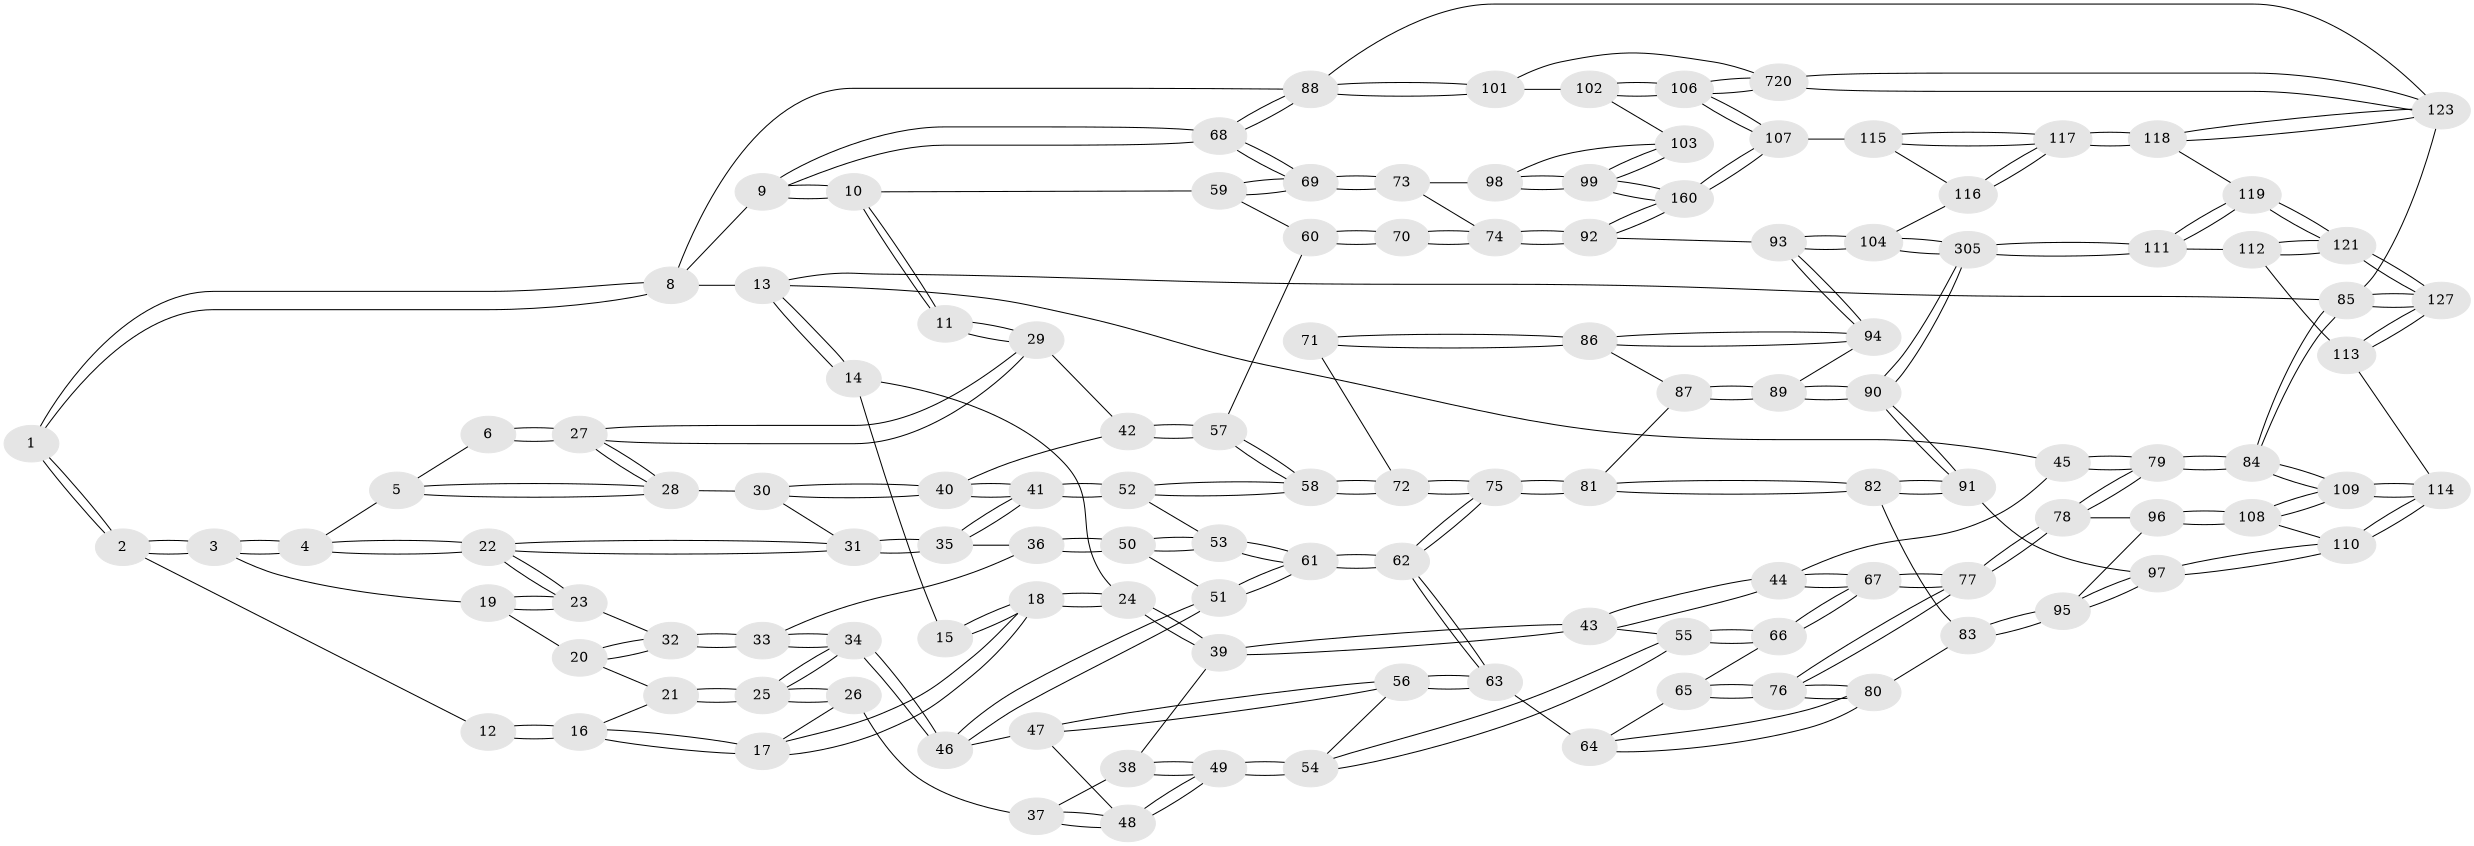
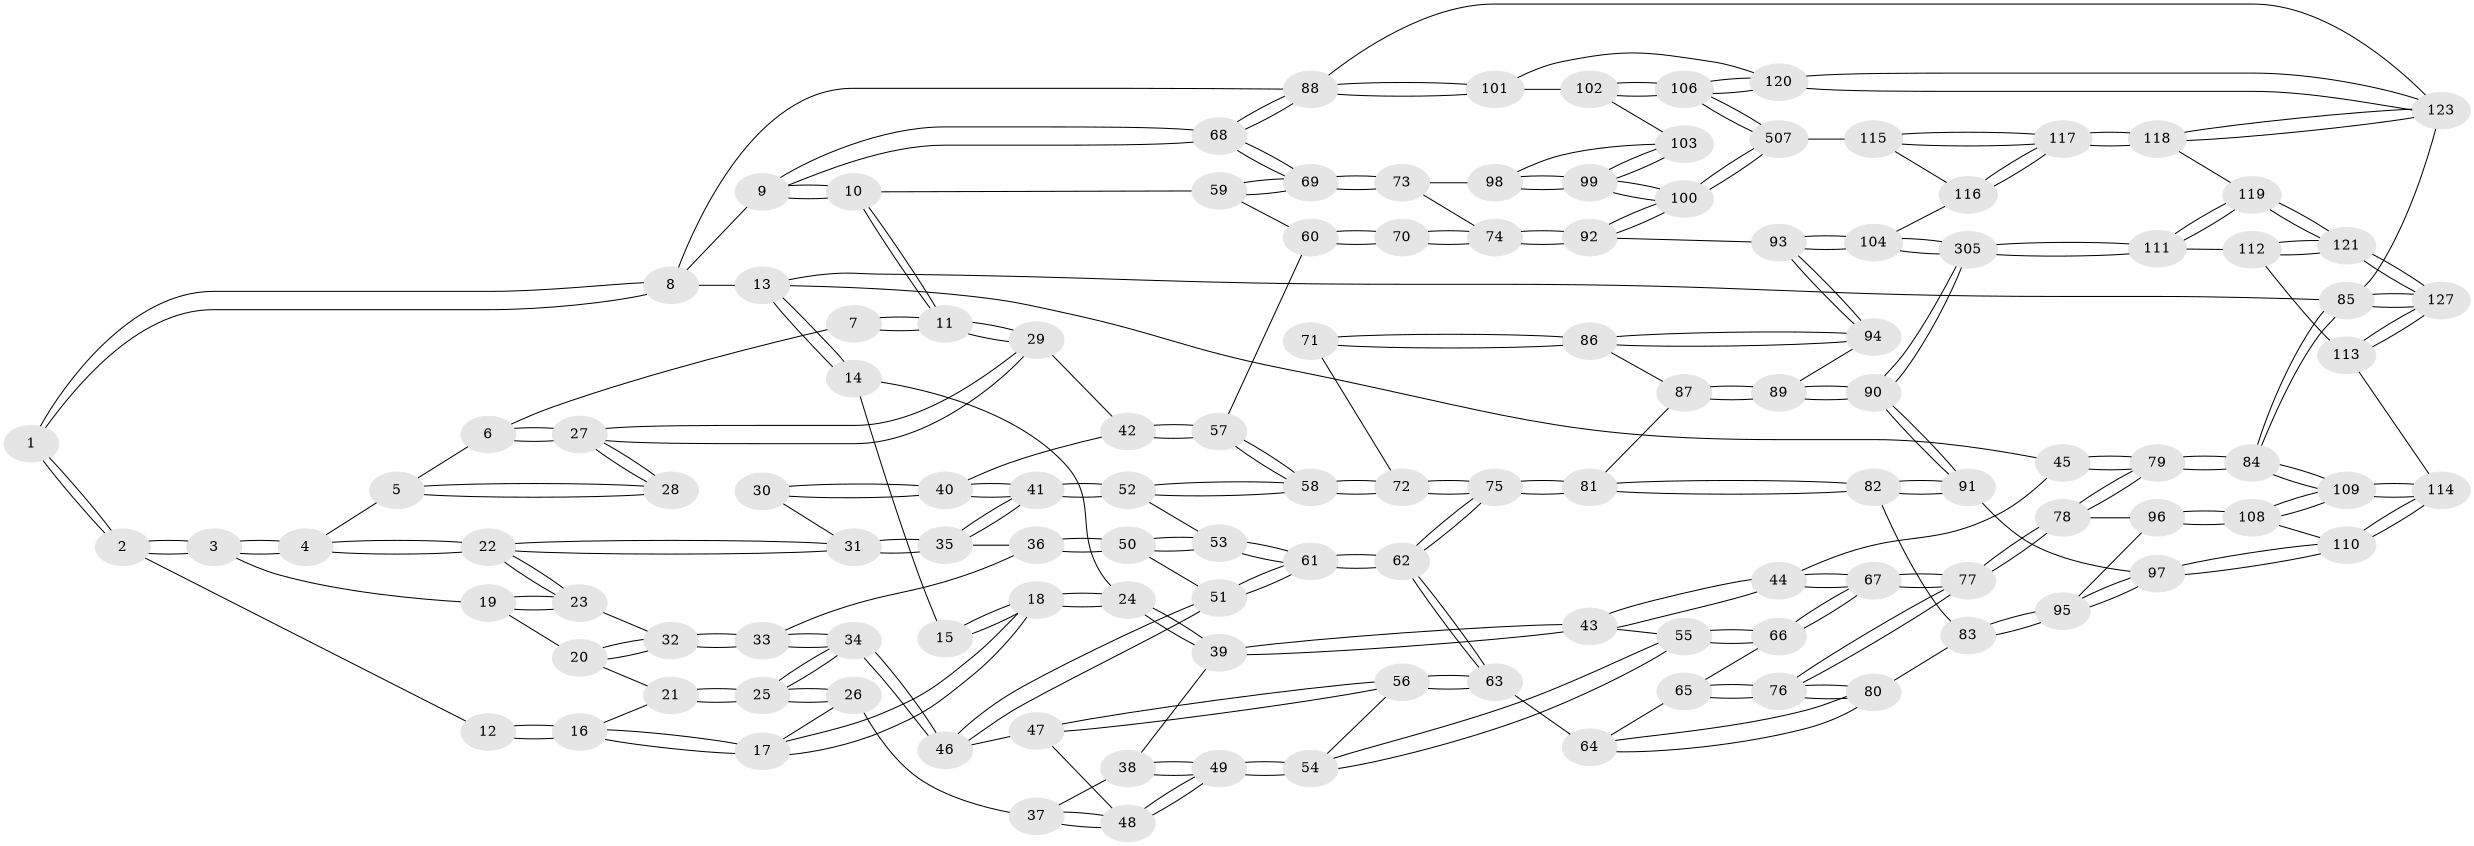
(1779, 82) -> (1779, 82)
(1779, 139) -> (1779, 139)
(1684, 199) -> (1684, 199)
none -> (854, 324)
(717, 491) -> none
